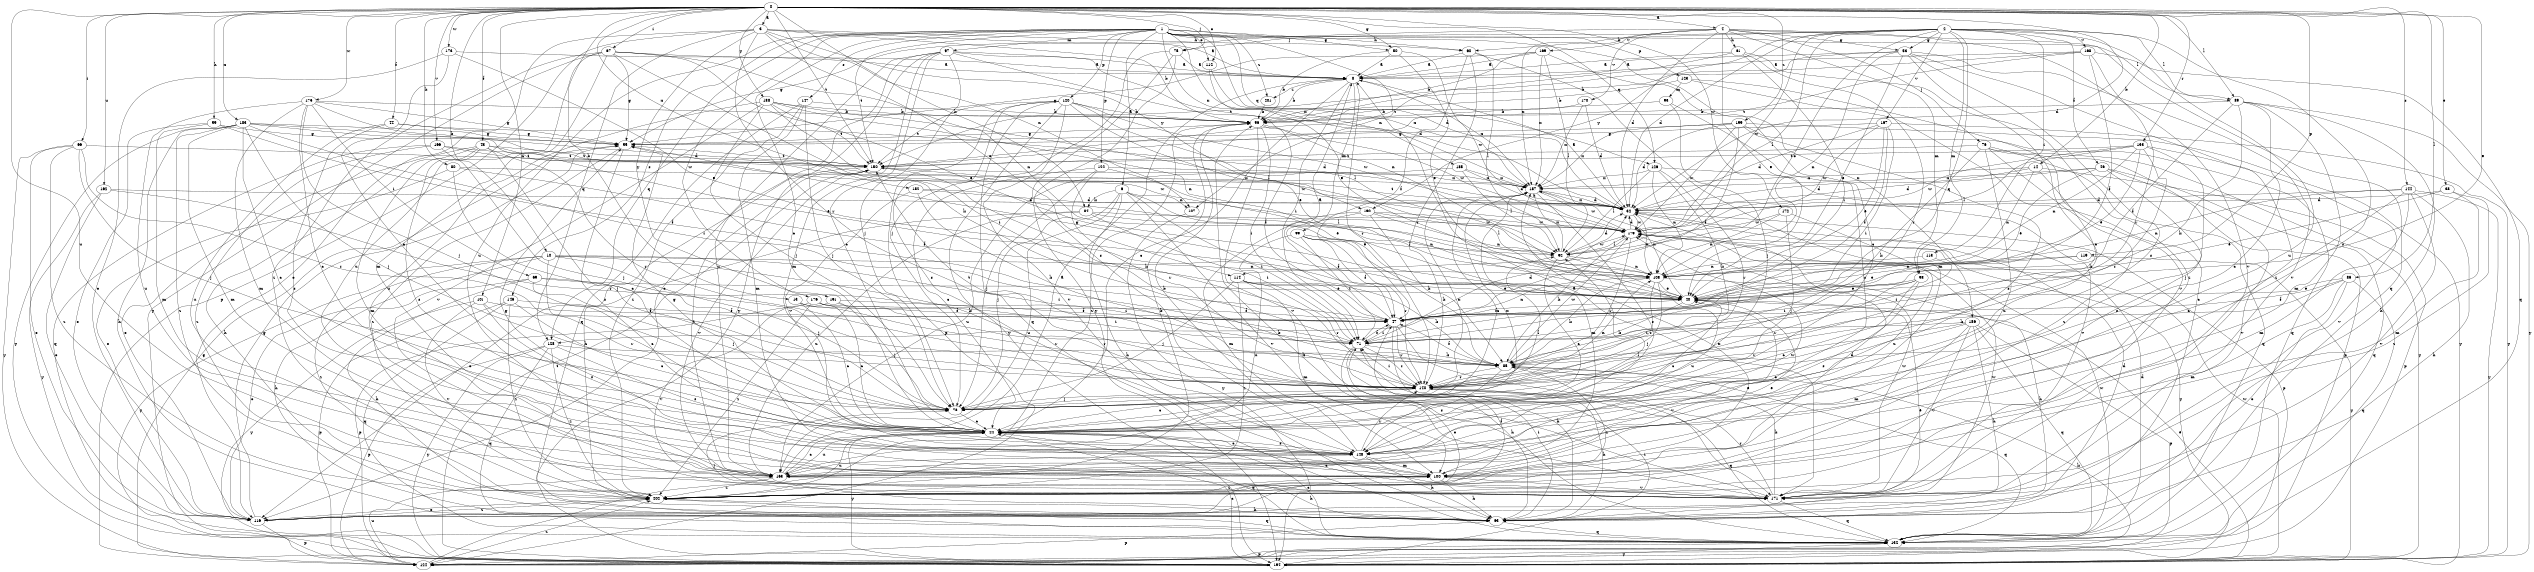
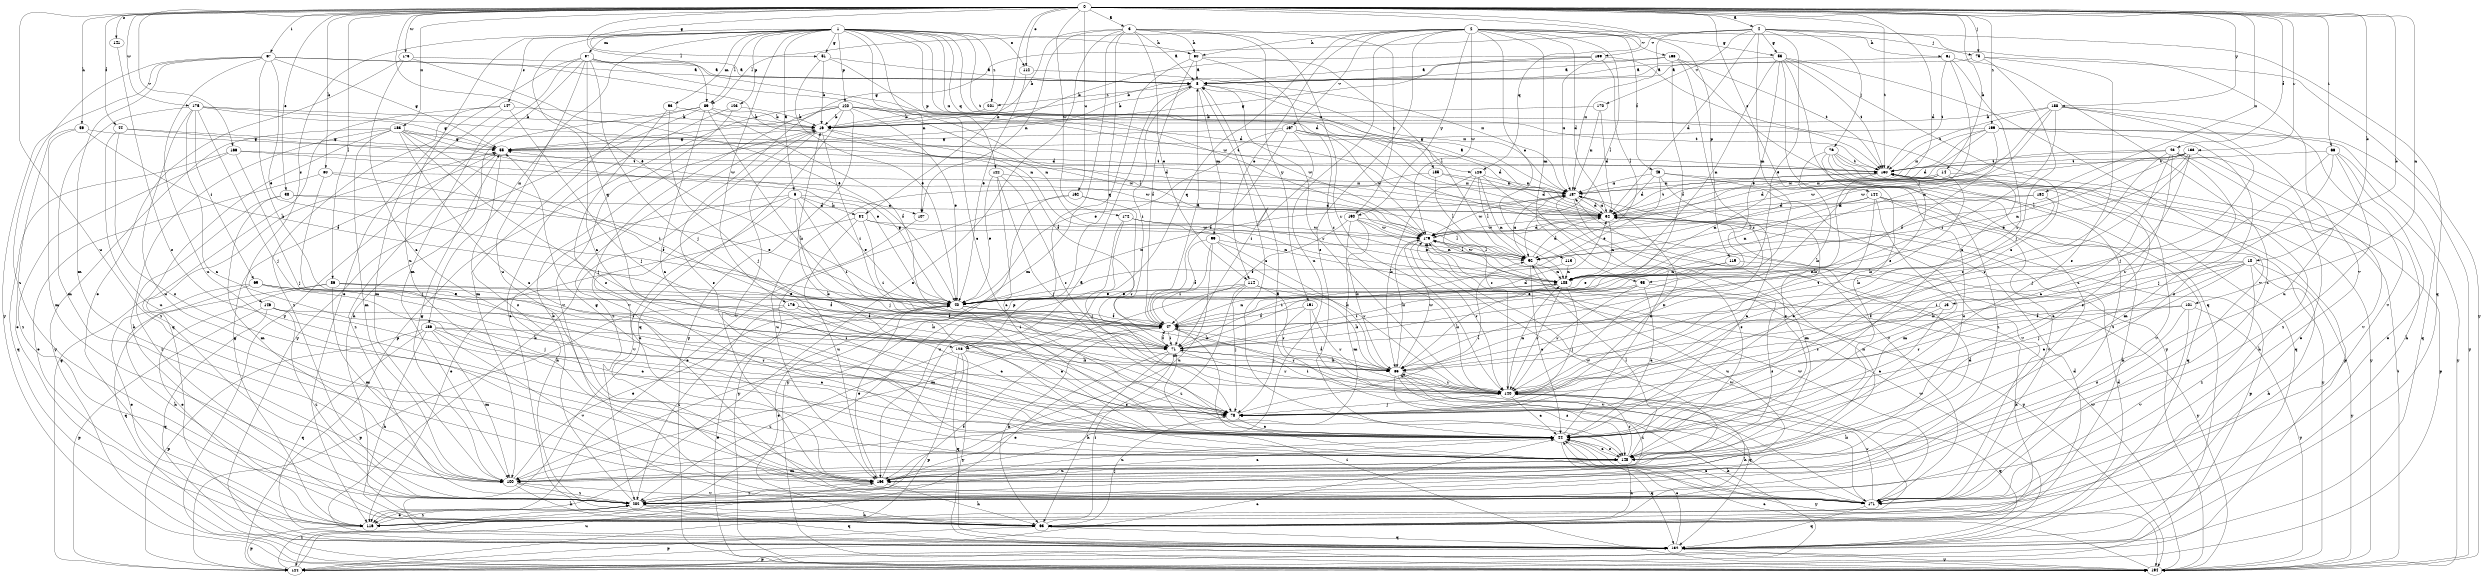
none -> (117, 43)
(1395, 51) -> (824, 57)
(1677, 88) -> (741, 40)
(1257, 123) -> (821, 128)
(2044, 145) -> (1525, 150)
(791, 311) -> (2053, 316)
